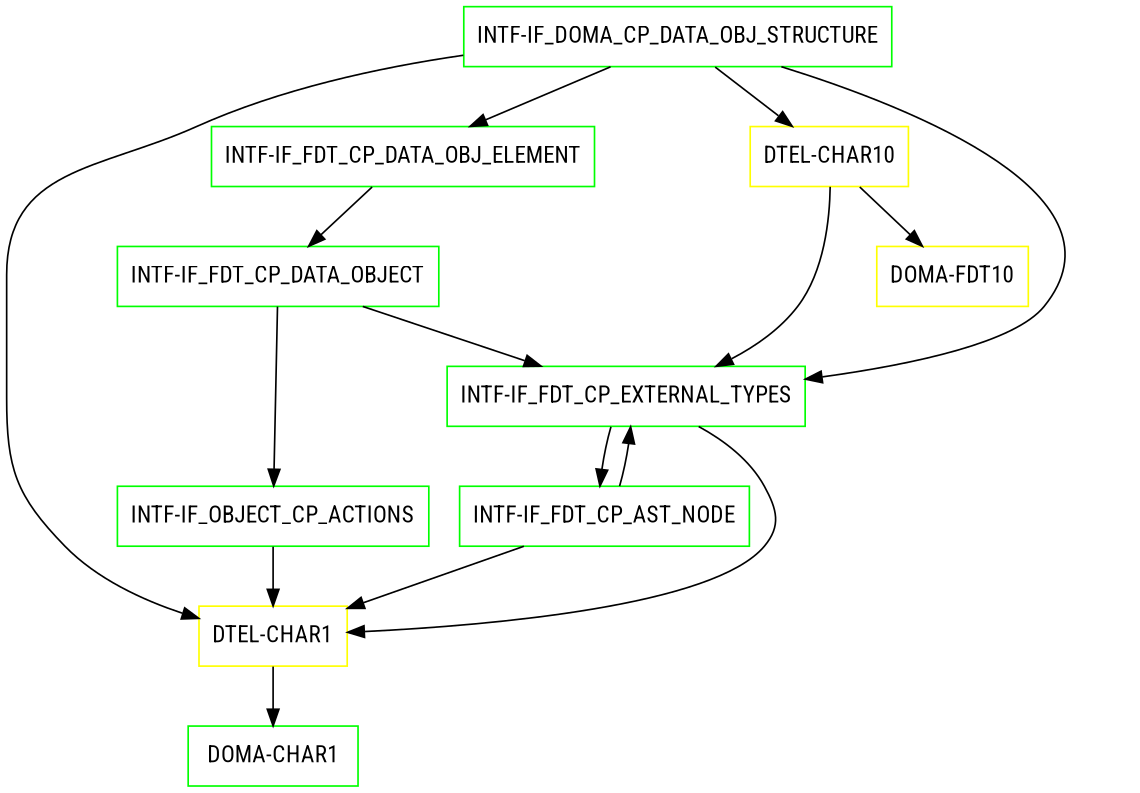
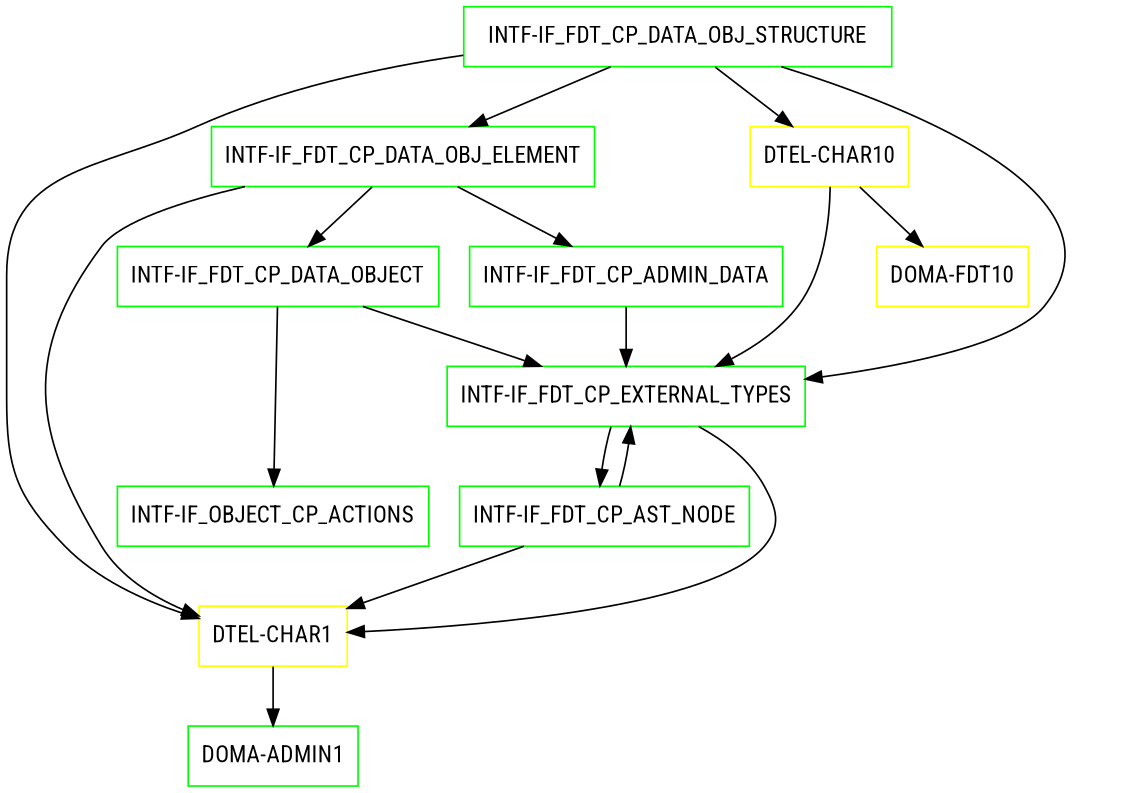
(678, 37) -> (678, 37)
none -> (626, 276)
(273, 568) -> (47, 369)
(273, 756) -> (273, 756)
